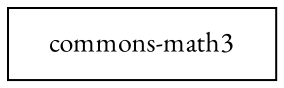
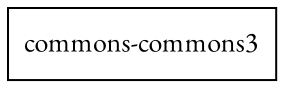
(142, 44) -> (142, 44)
